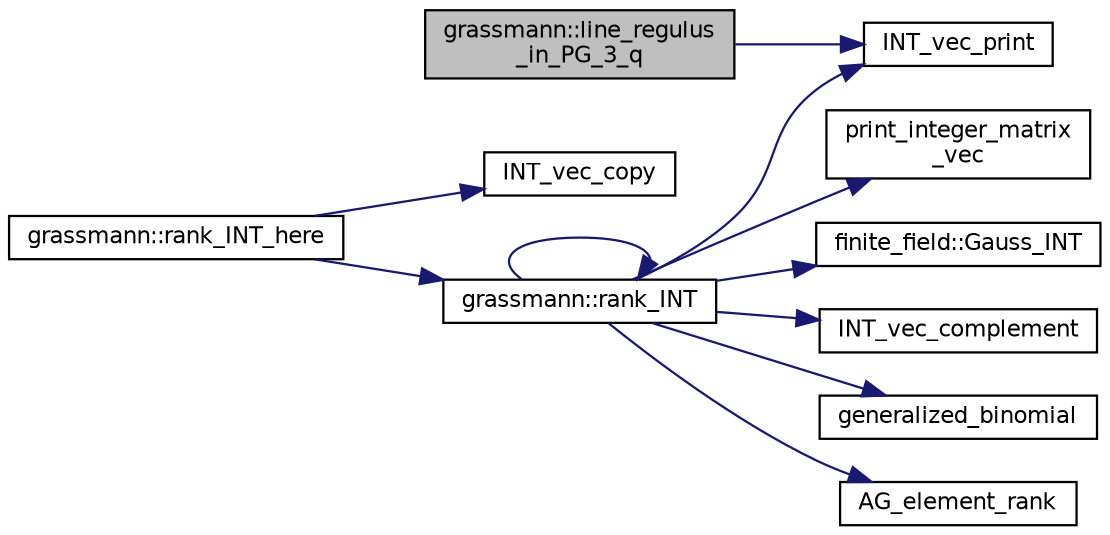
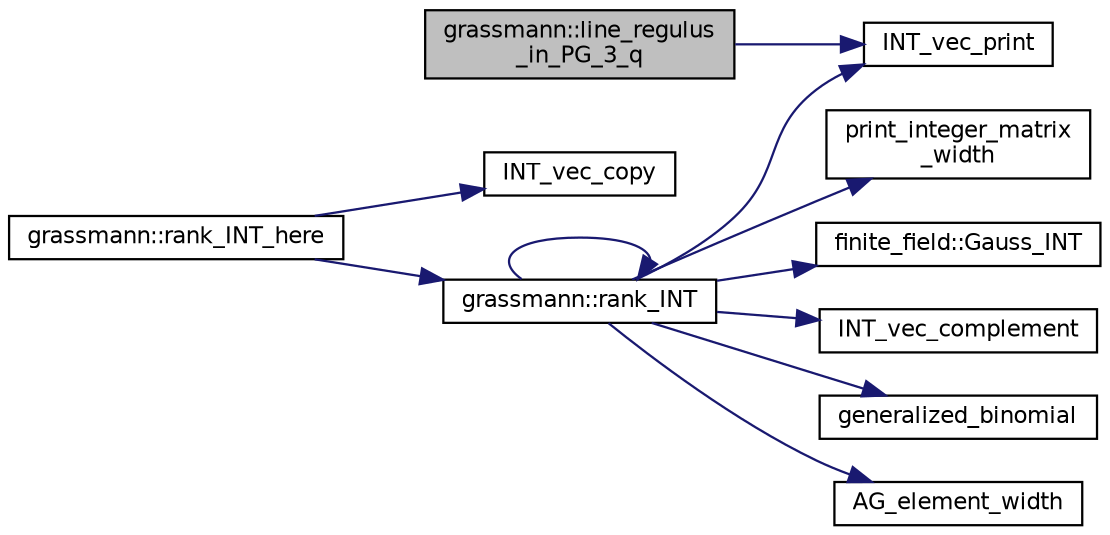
(958, 144) -> (958, 144)
(958, 504) -> (958, 504)
